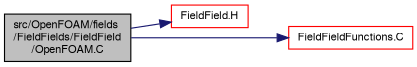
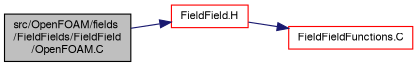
(204, 38) -> (263, 24)
